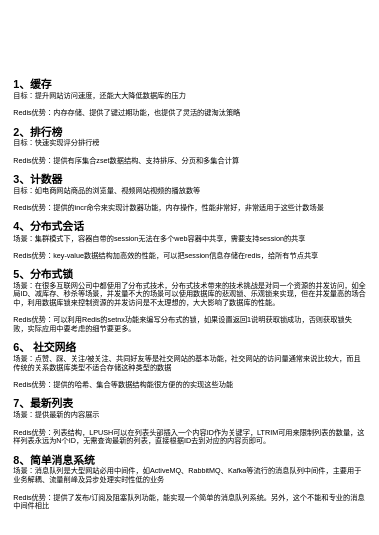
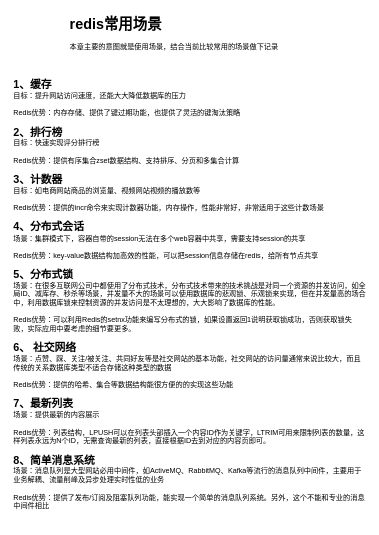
none -> (175, 39)
